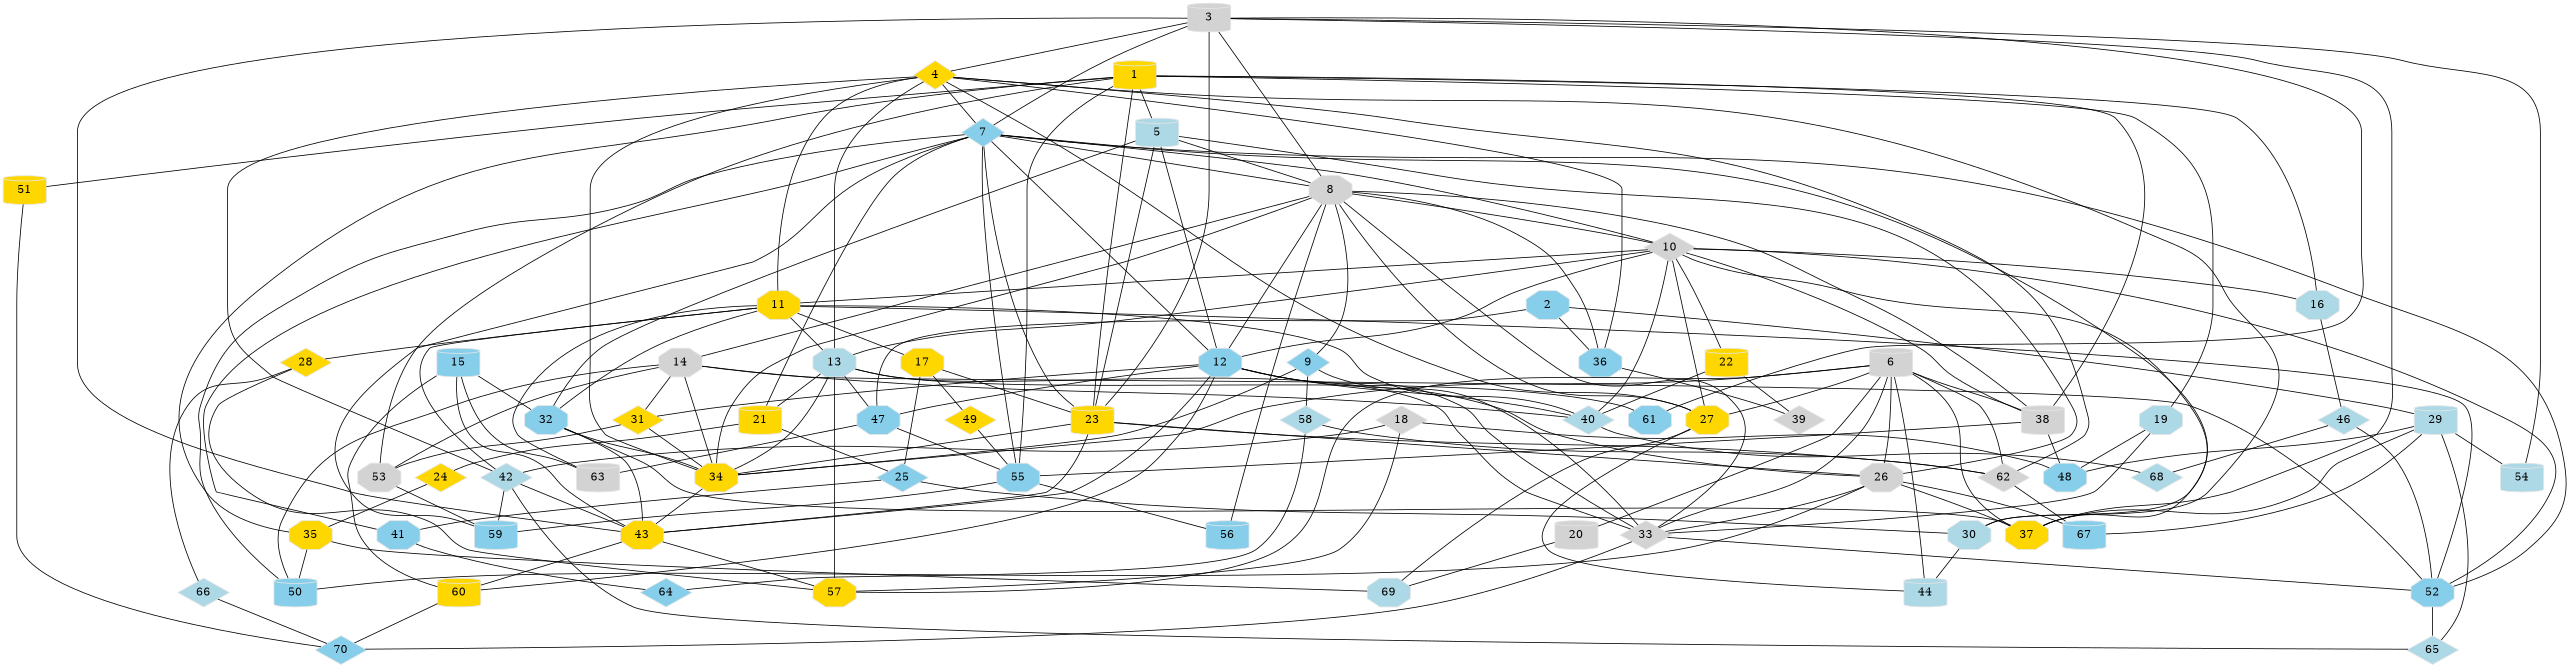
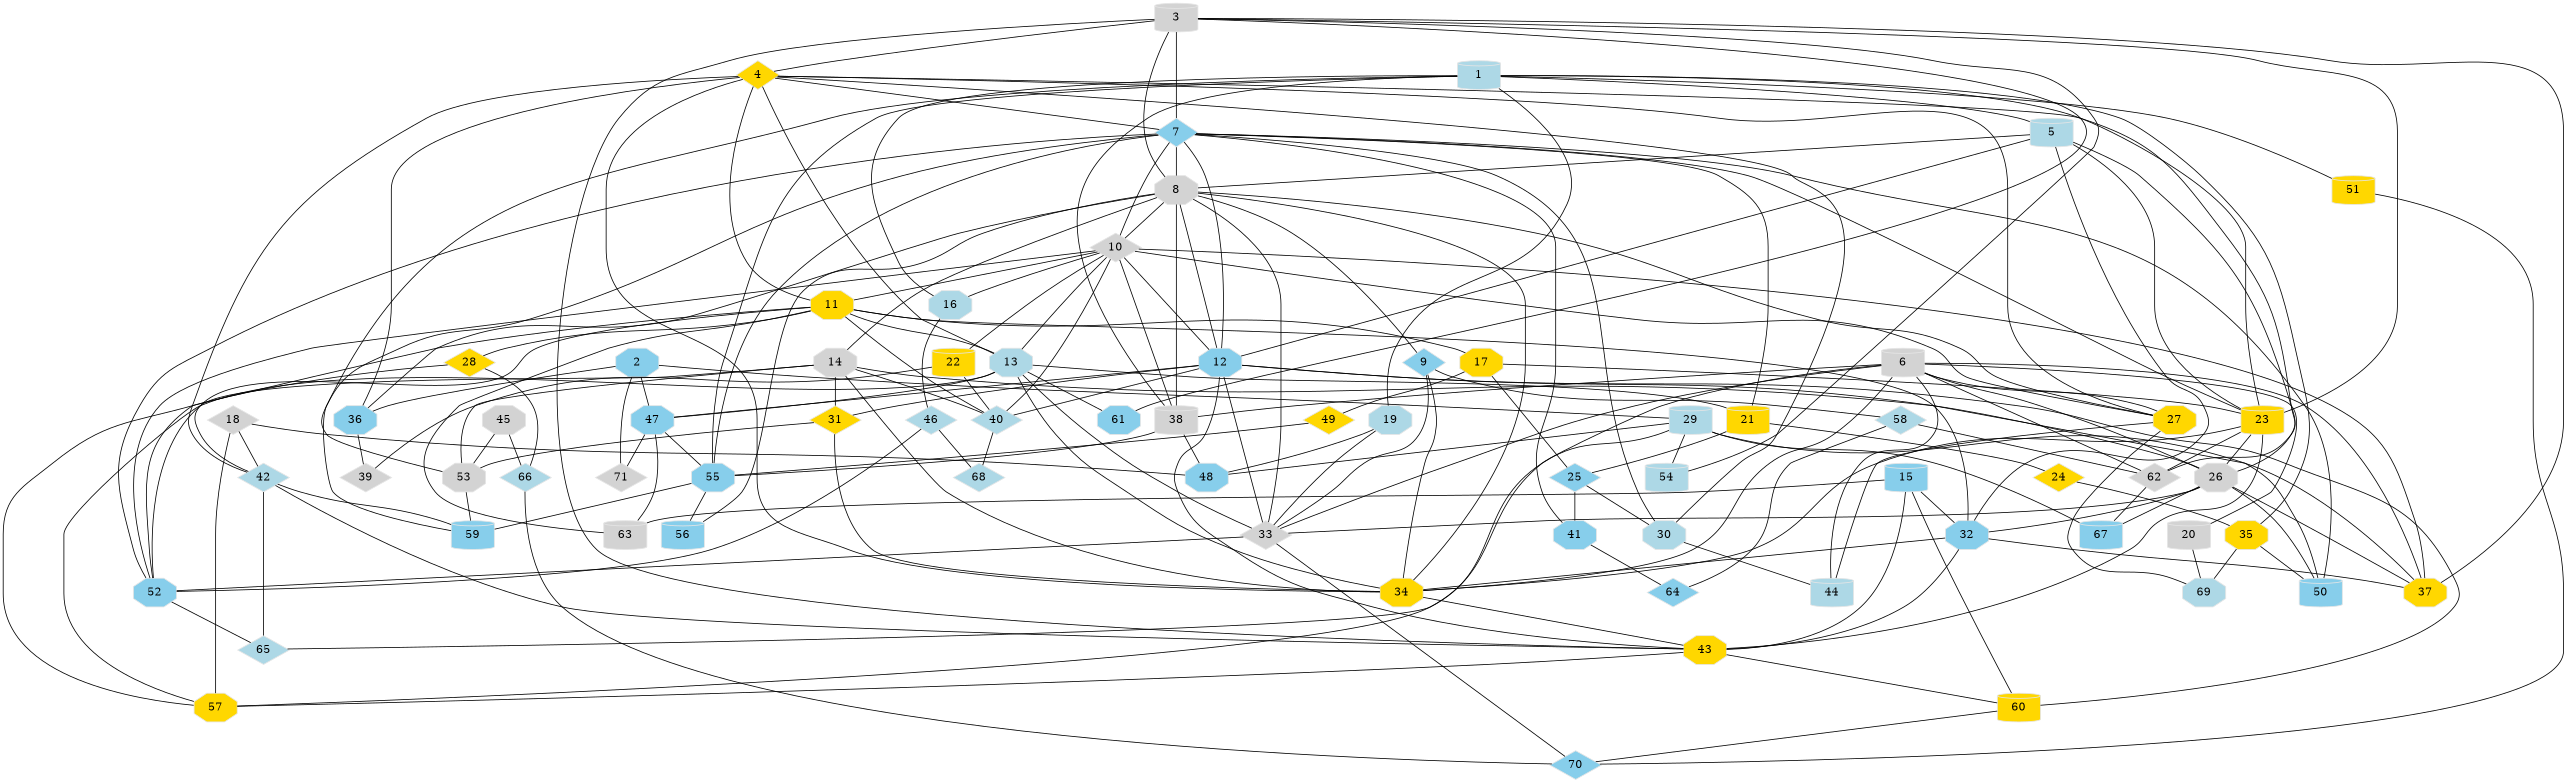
(1135, 75) -> (1479, 75)
none -> (504, 420)
none -> (621, 478)
none -> (2095, 515)
